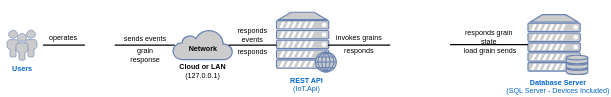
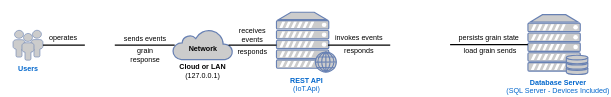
(252, 35) -> (252, 35)
(359, 38) -> (359, 38)
(489, 38) -> (489, 38)
(21, 45) -> (27, 45)
